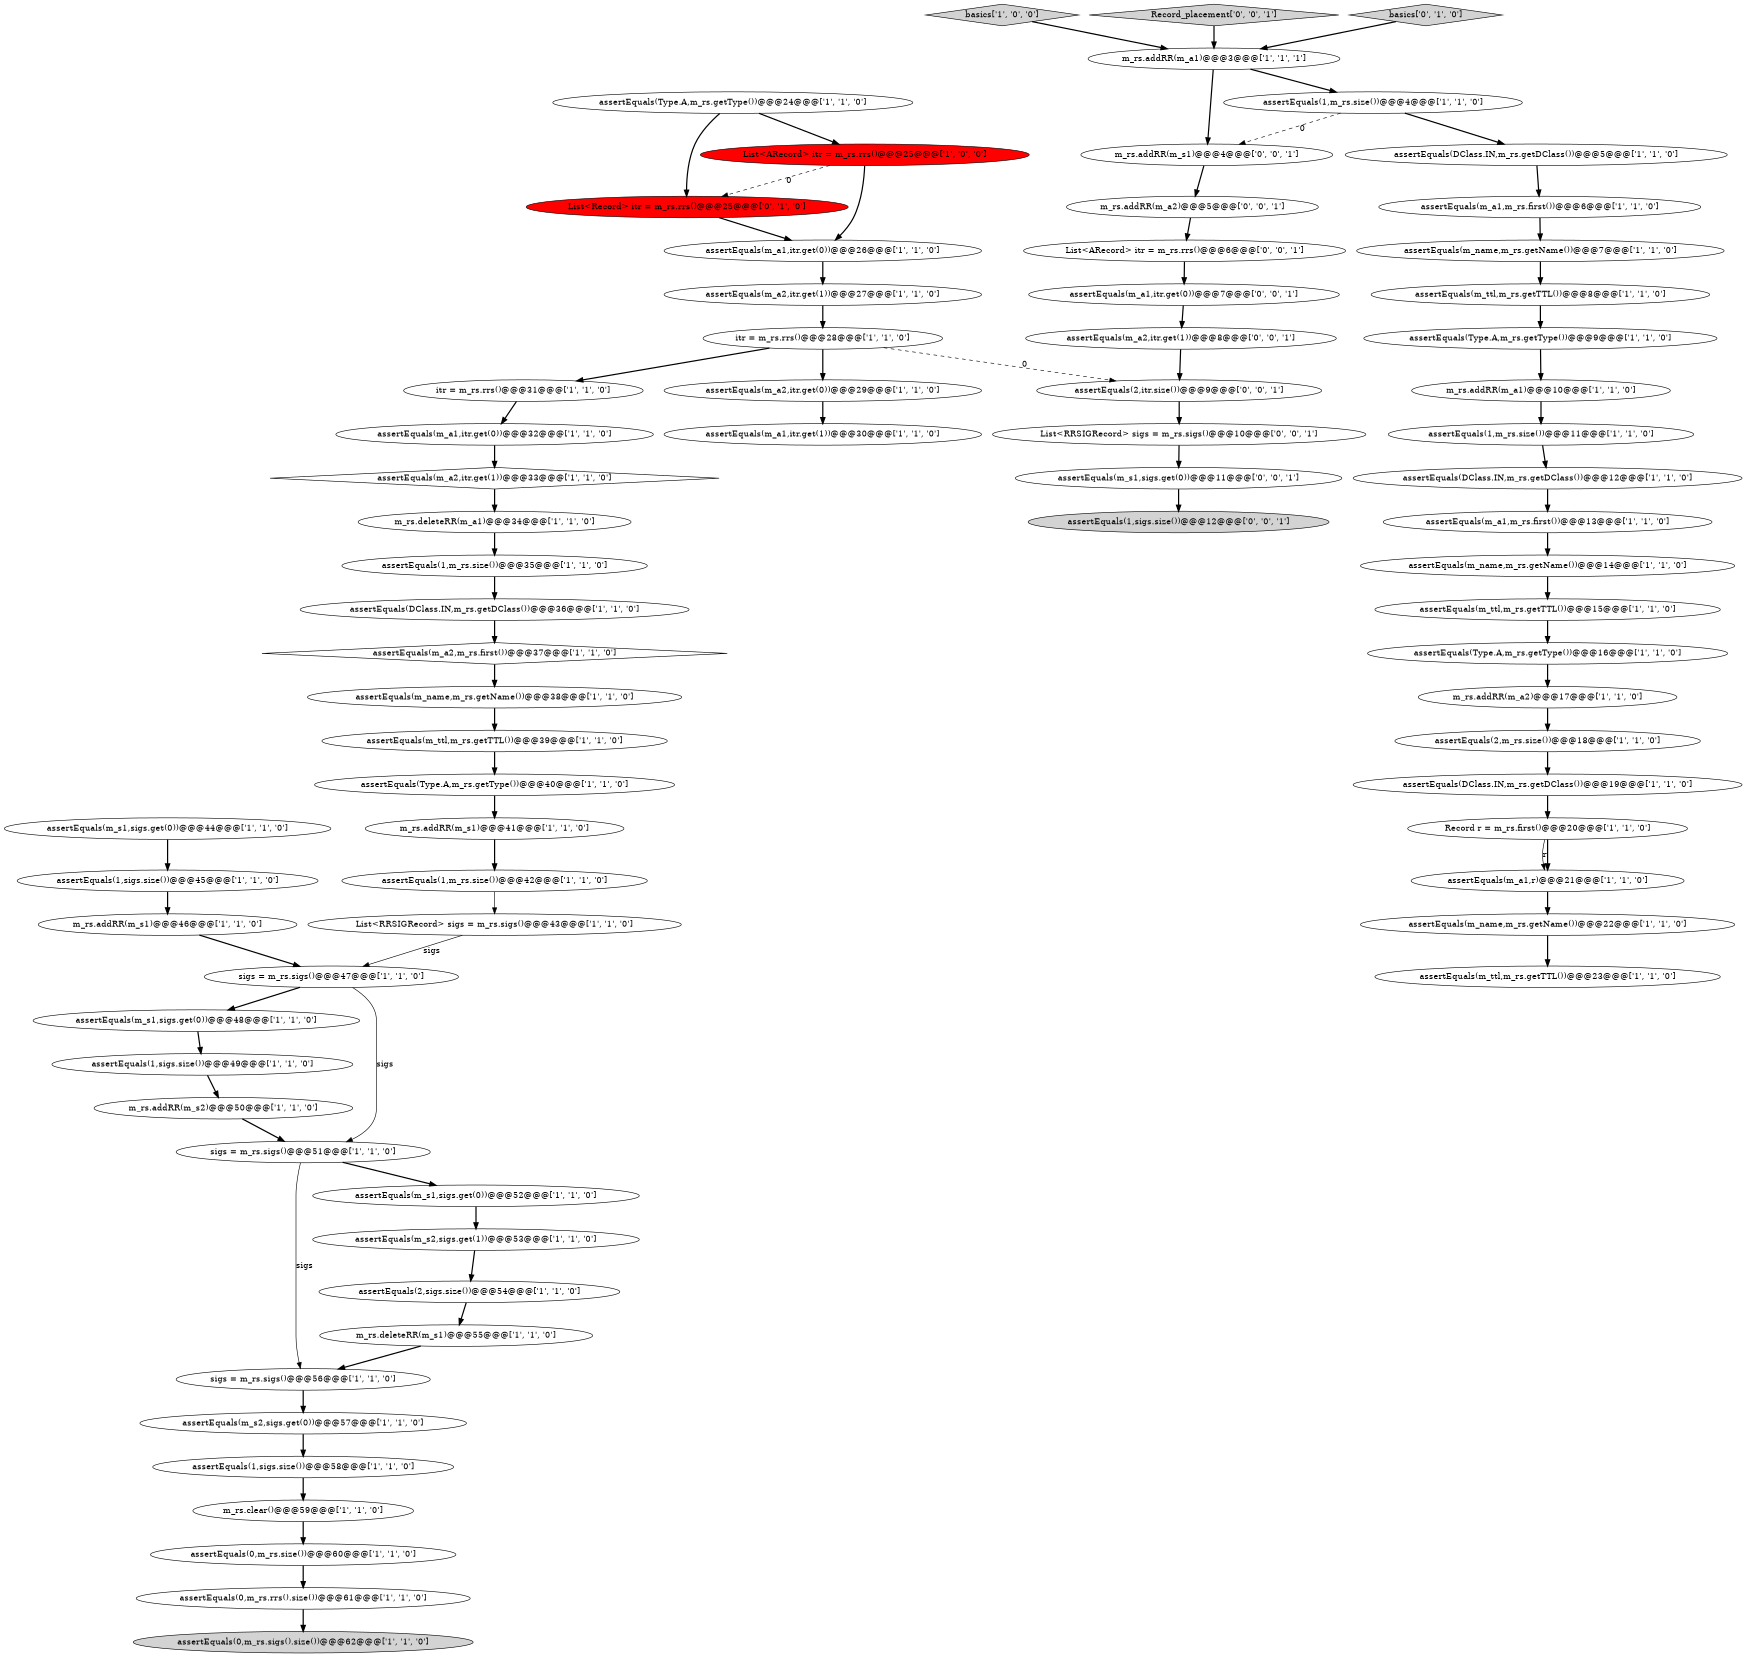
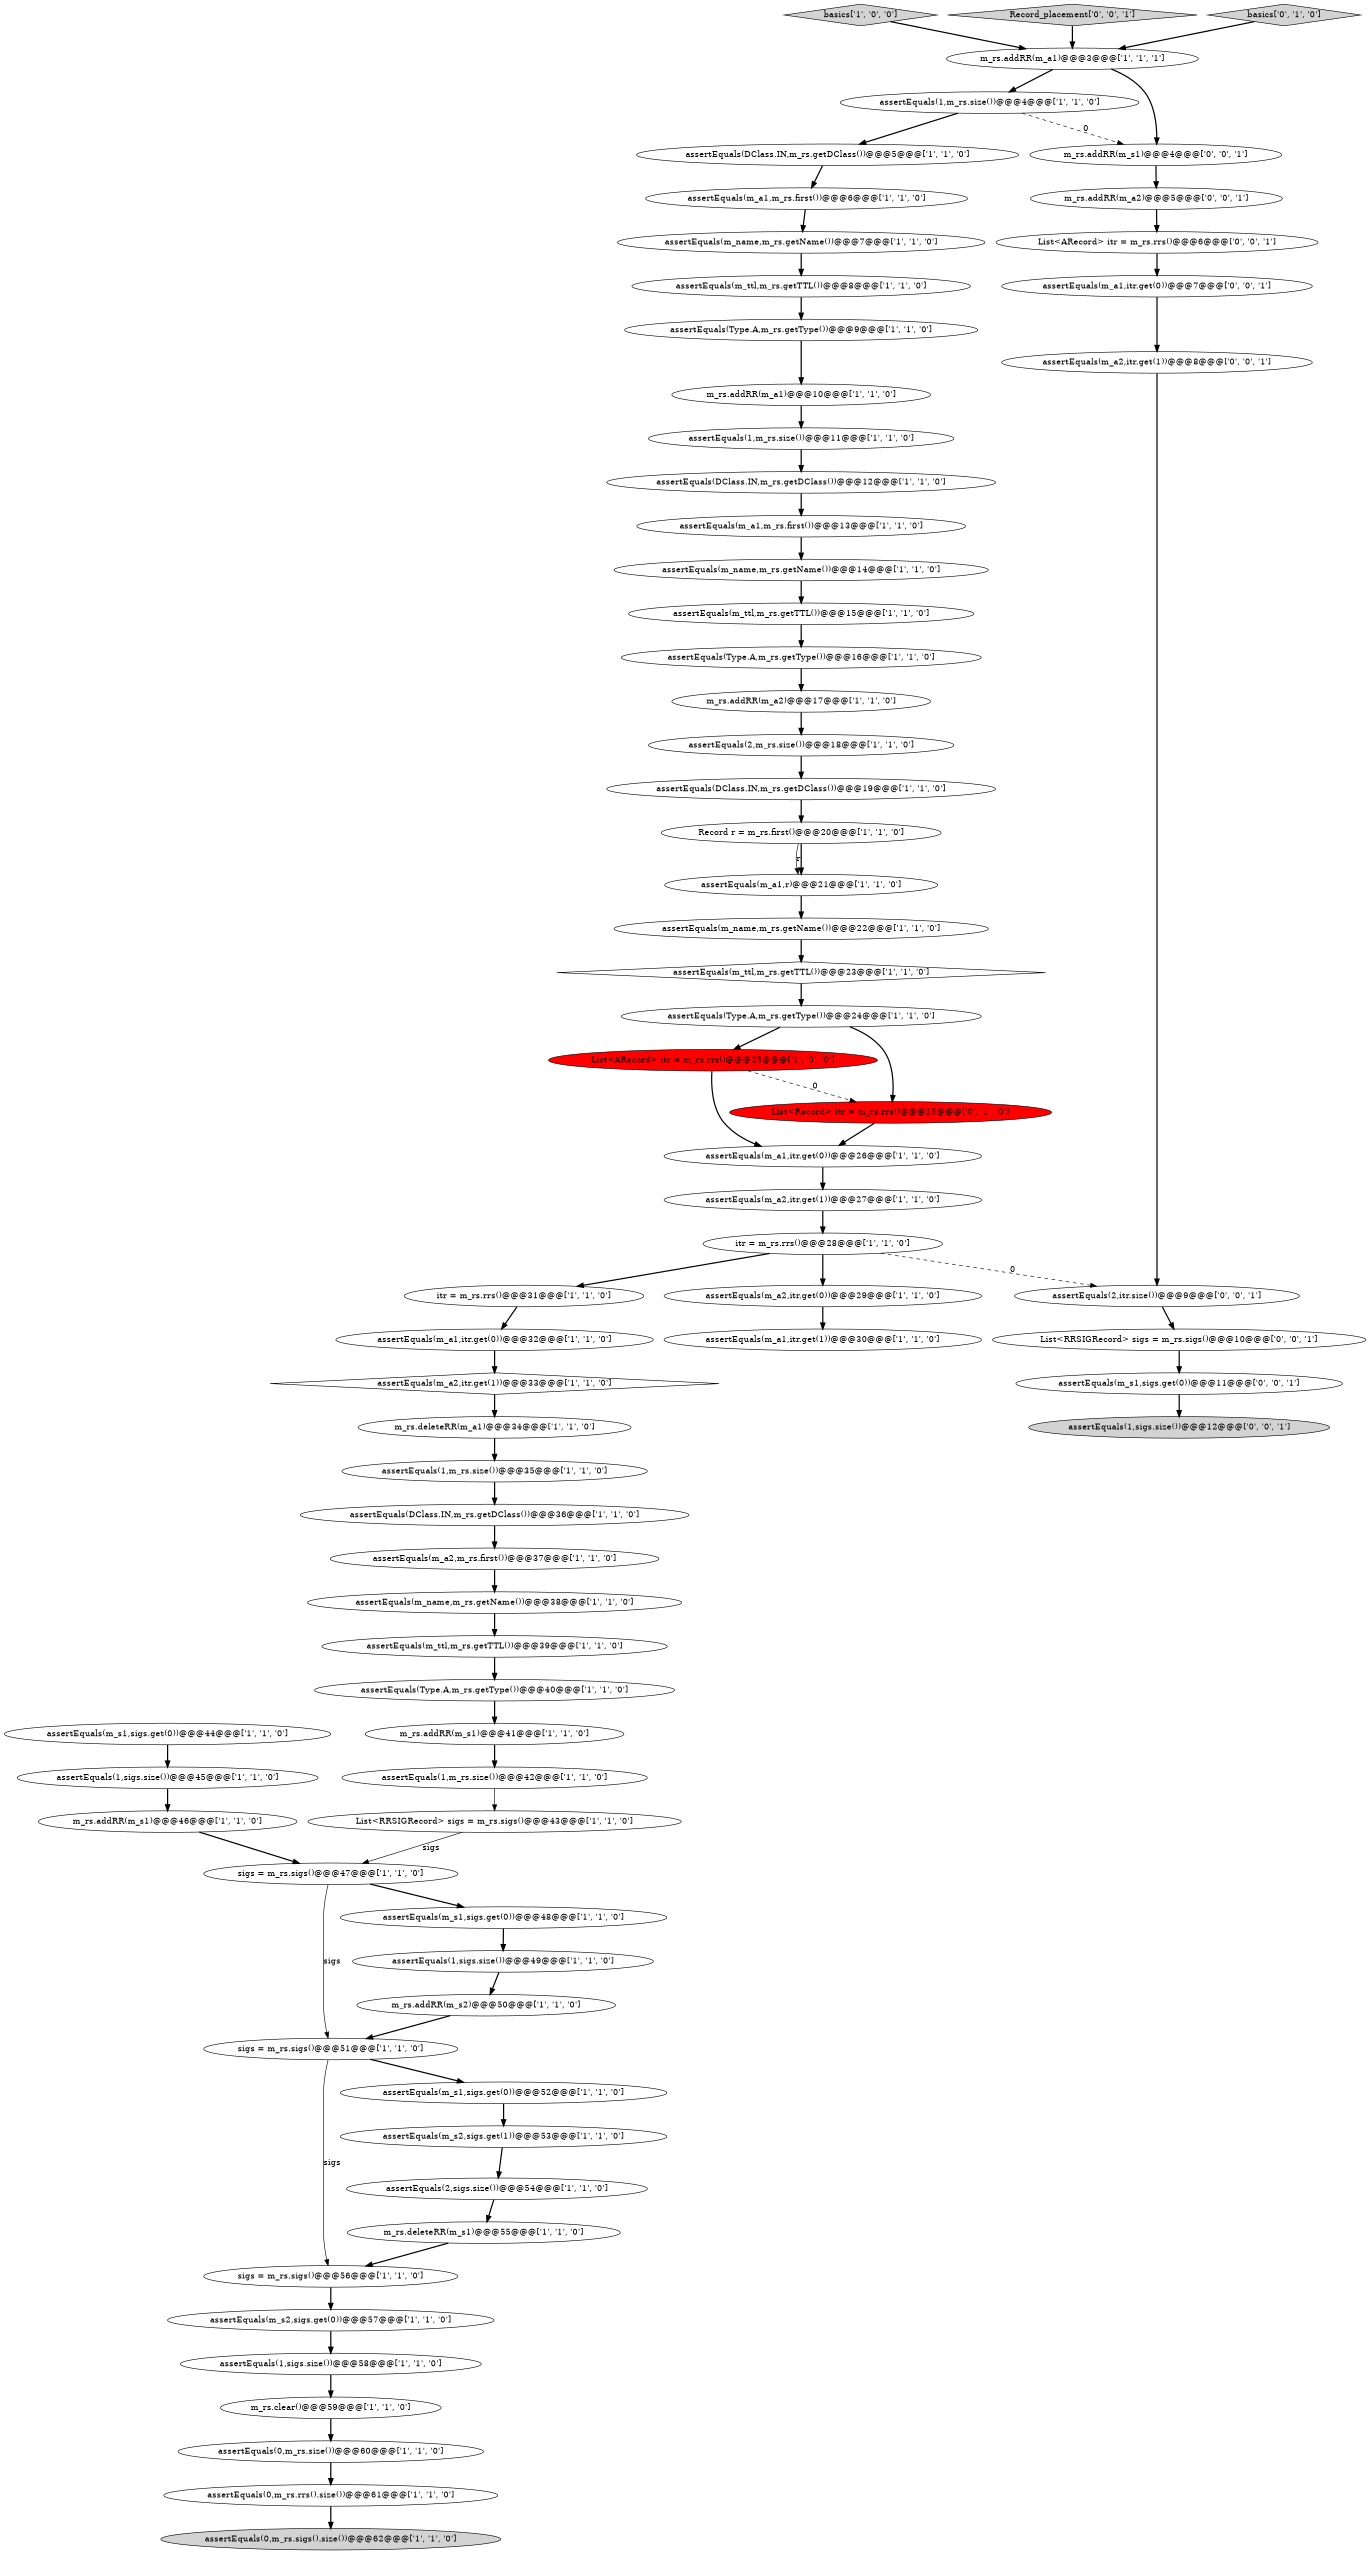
(495, 653) -> (495, 1559)
(1548, 977) -> (801, 973)
none -> (801, 992)
